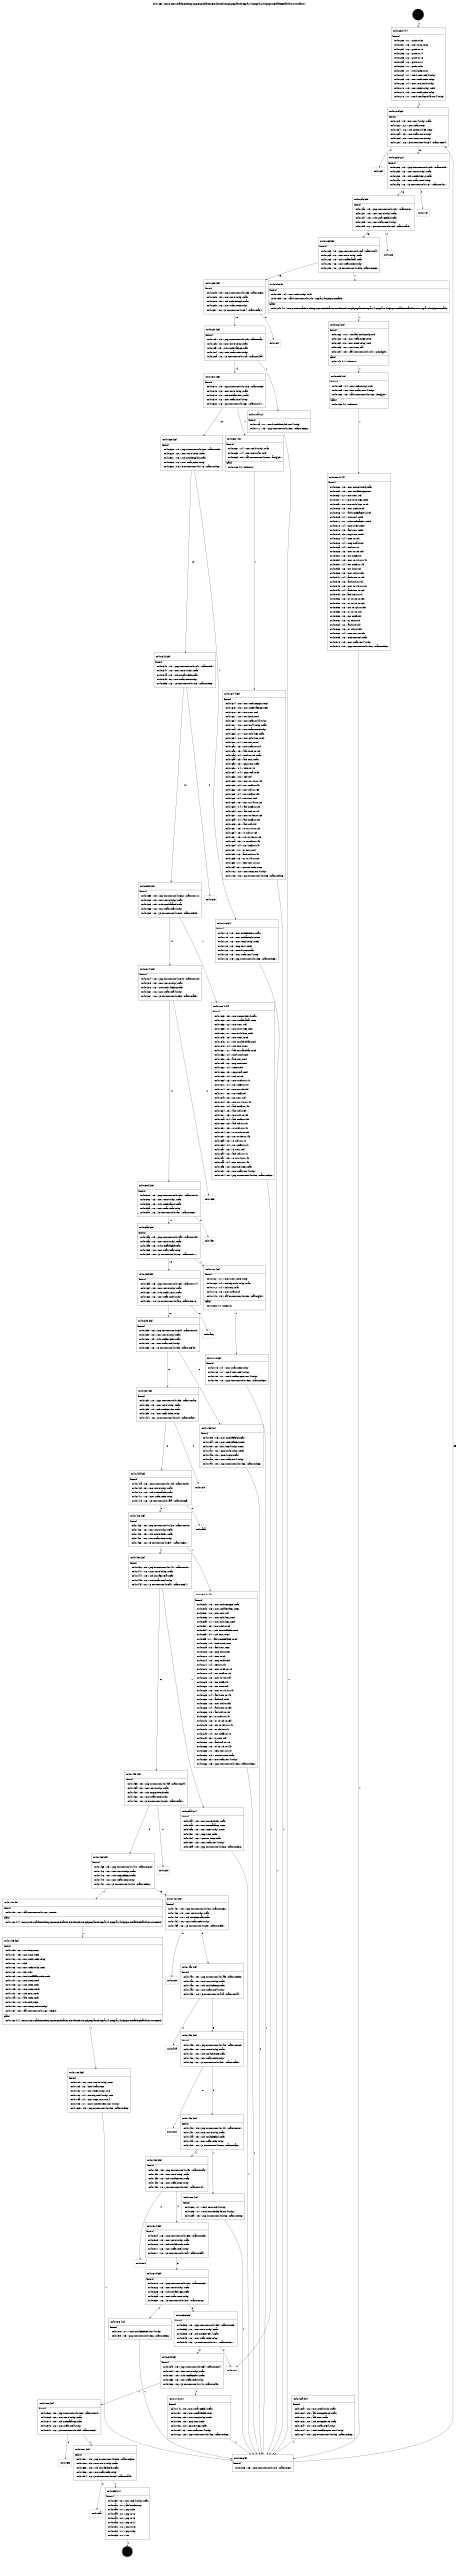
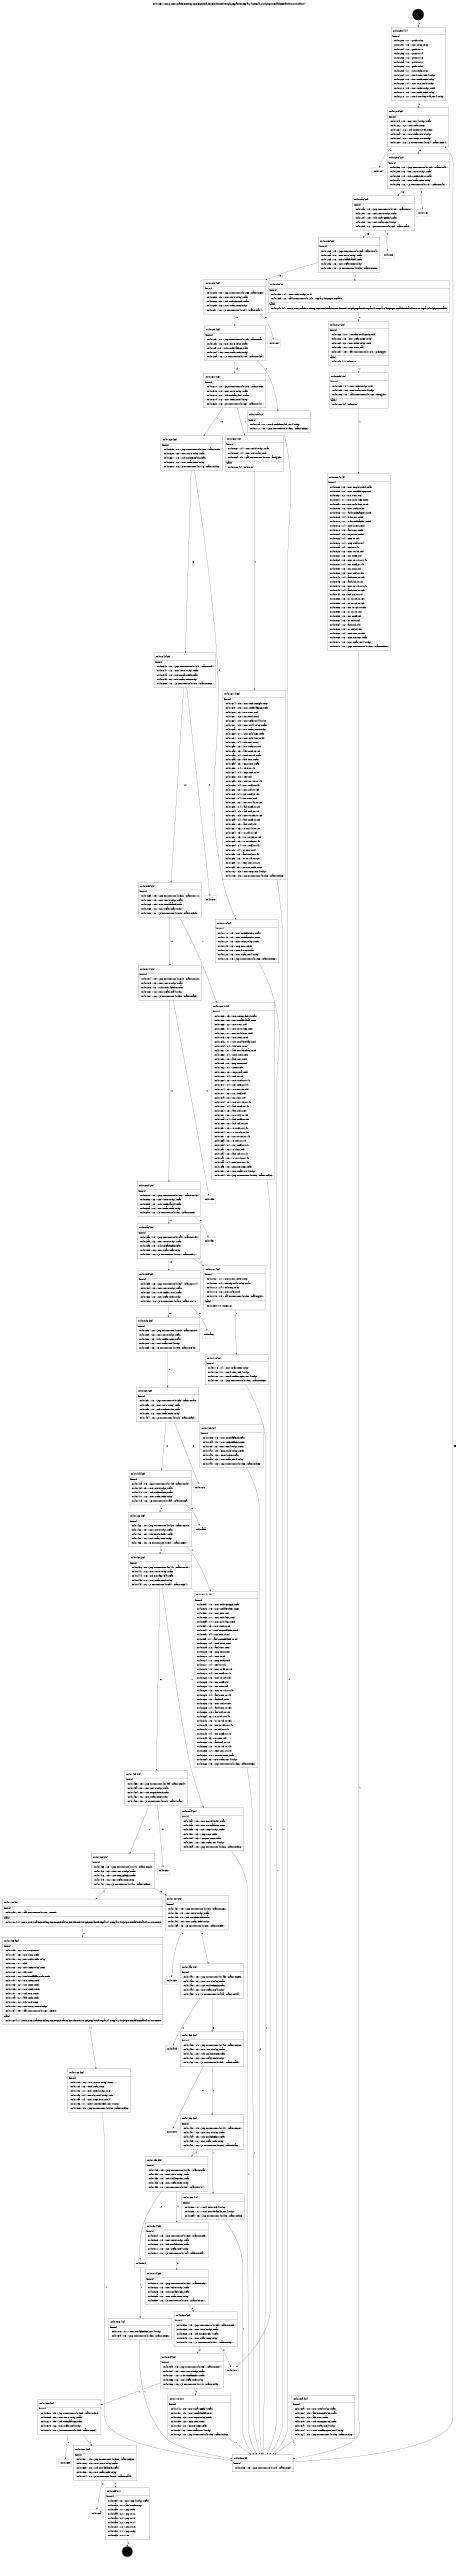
(200, 1387) -> none
(156, 2311) -> (140, 2292)
